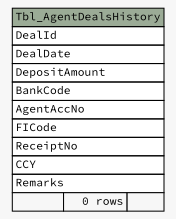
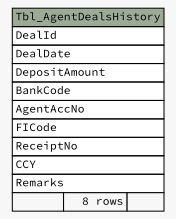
(103, 201) -> (103, 201)
